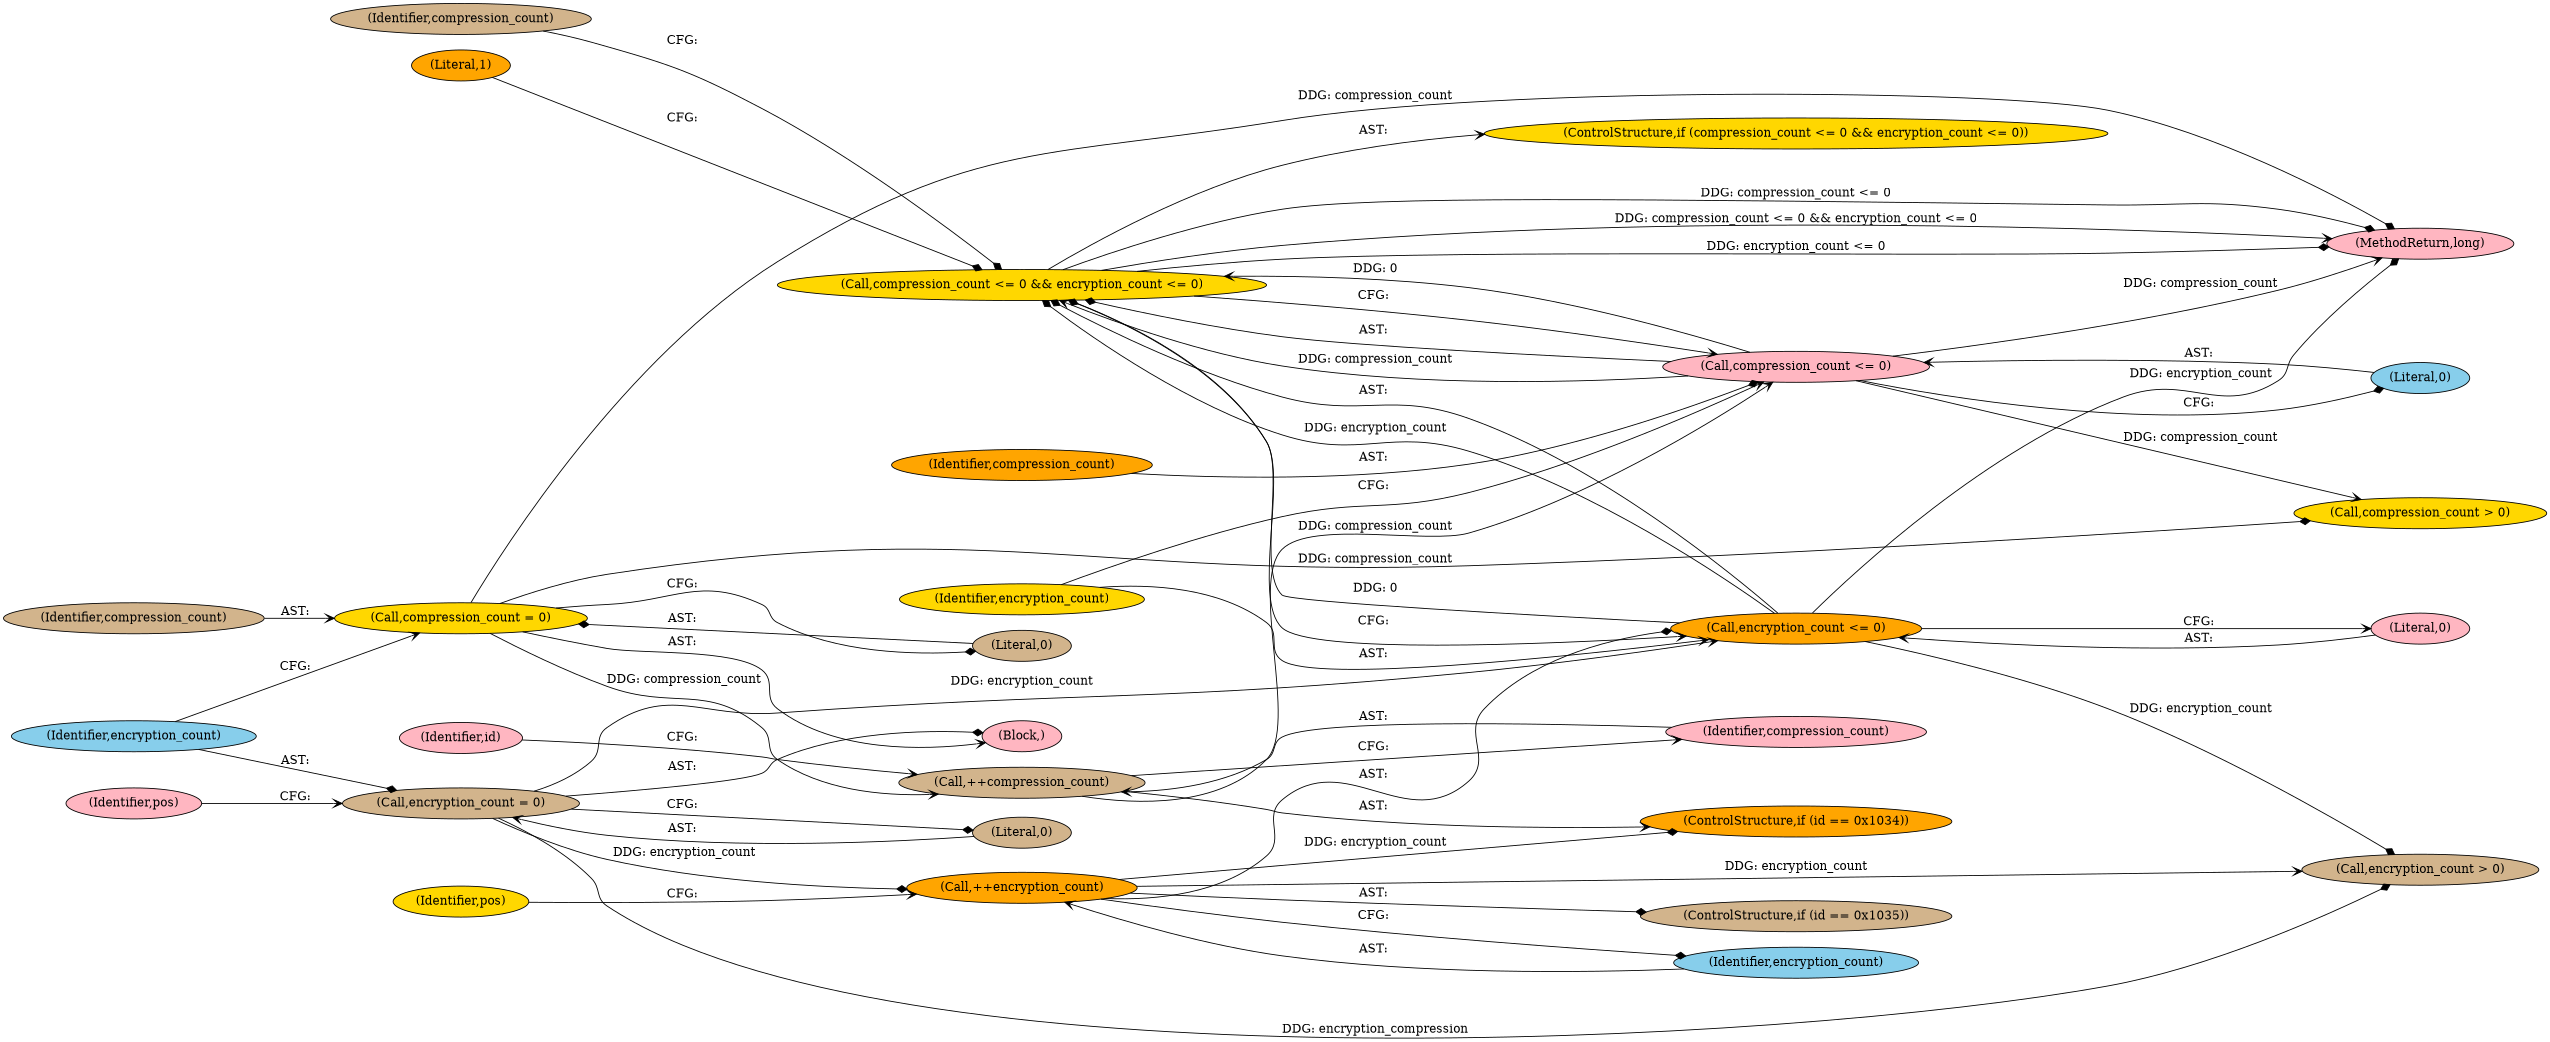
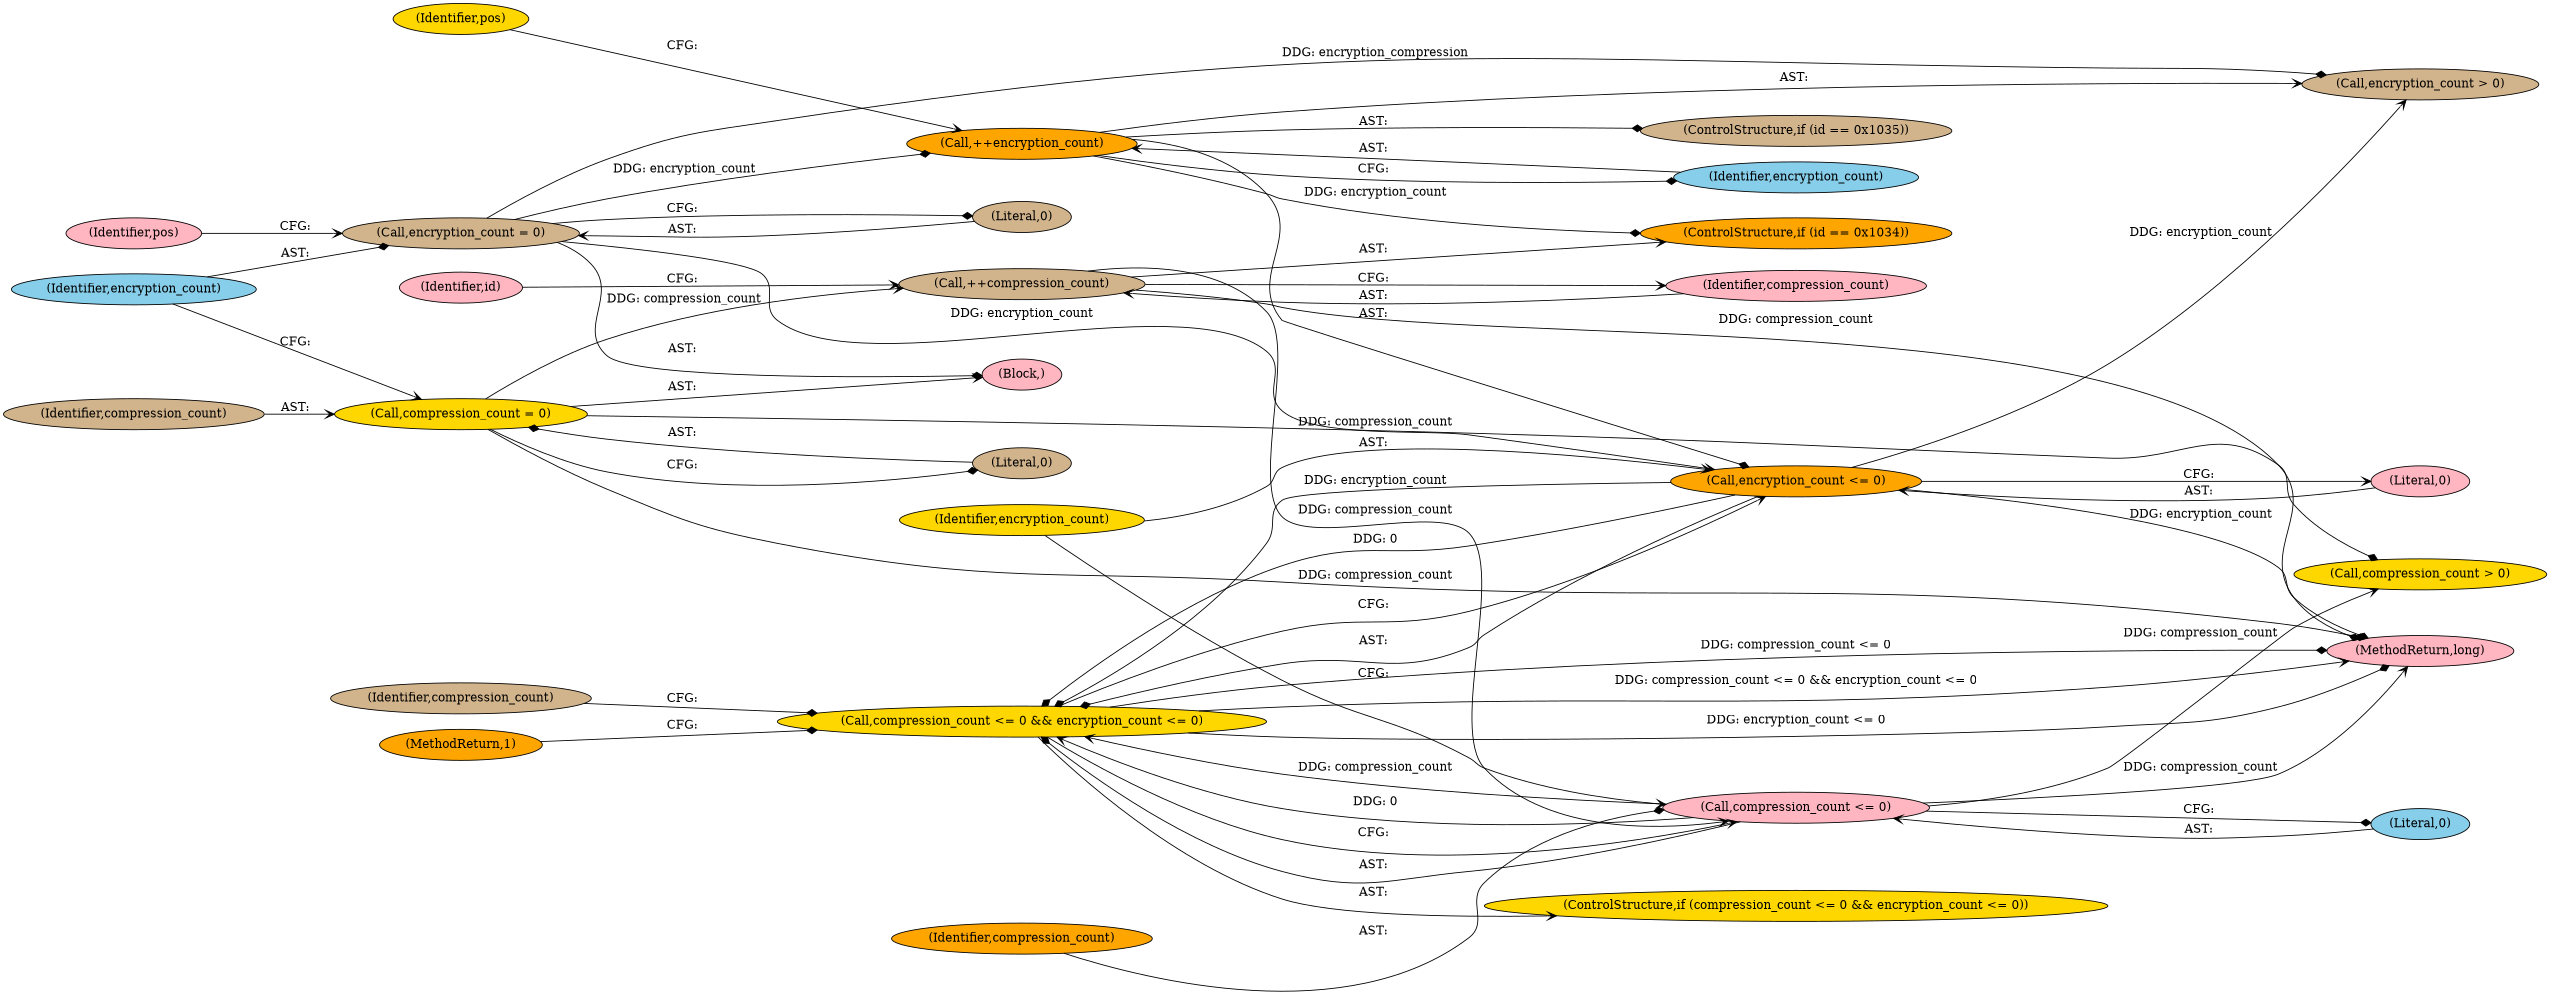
(461, 65) -> (461, 745)
none -> (1822, 343)
(2135, 720) -> (2155, 333)
(1796, 867) -> (1796, 78)
